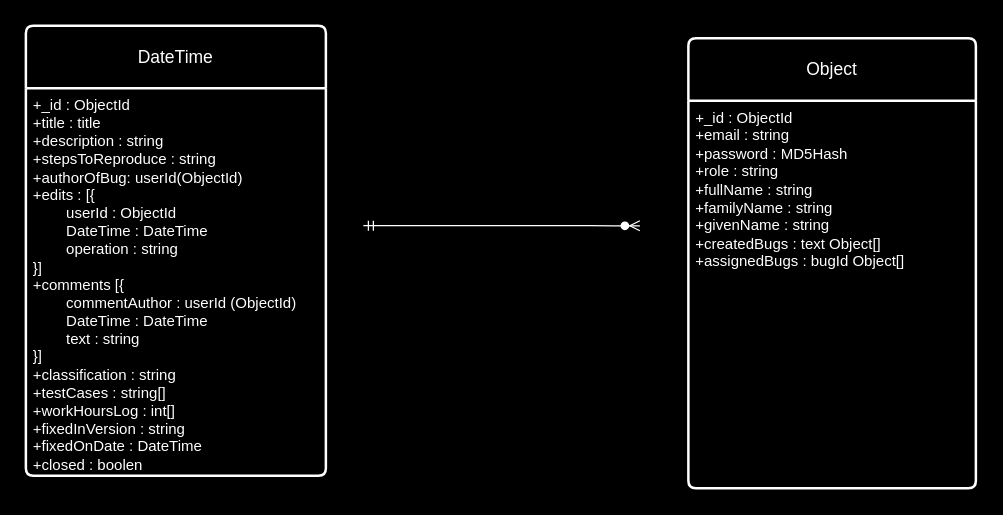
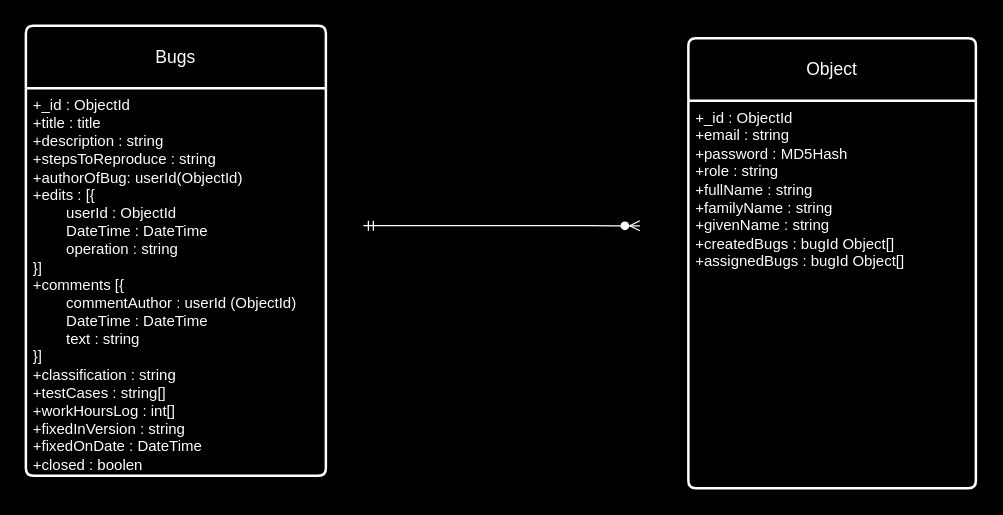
(176, 57) -> (176, 57)
(812, 190) -> (812, 190)
